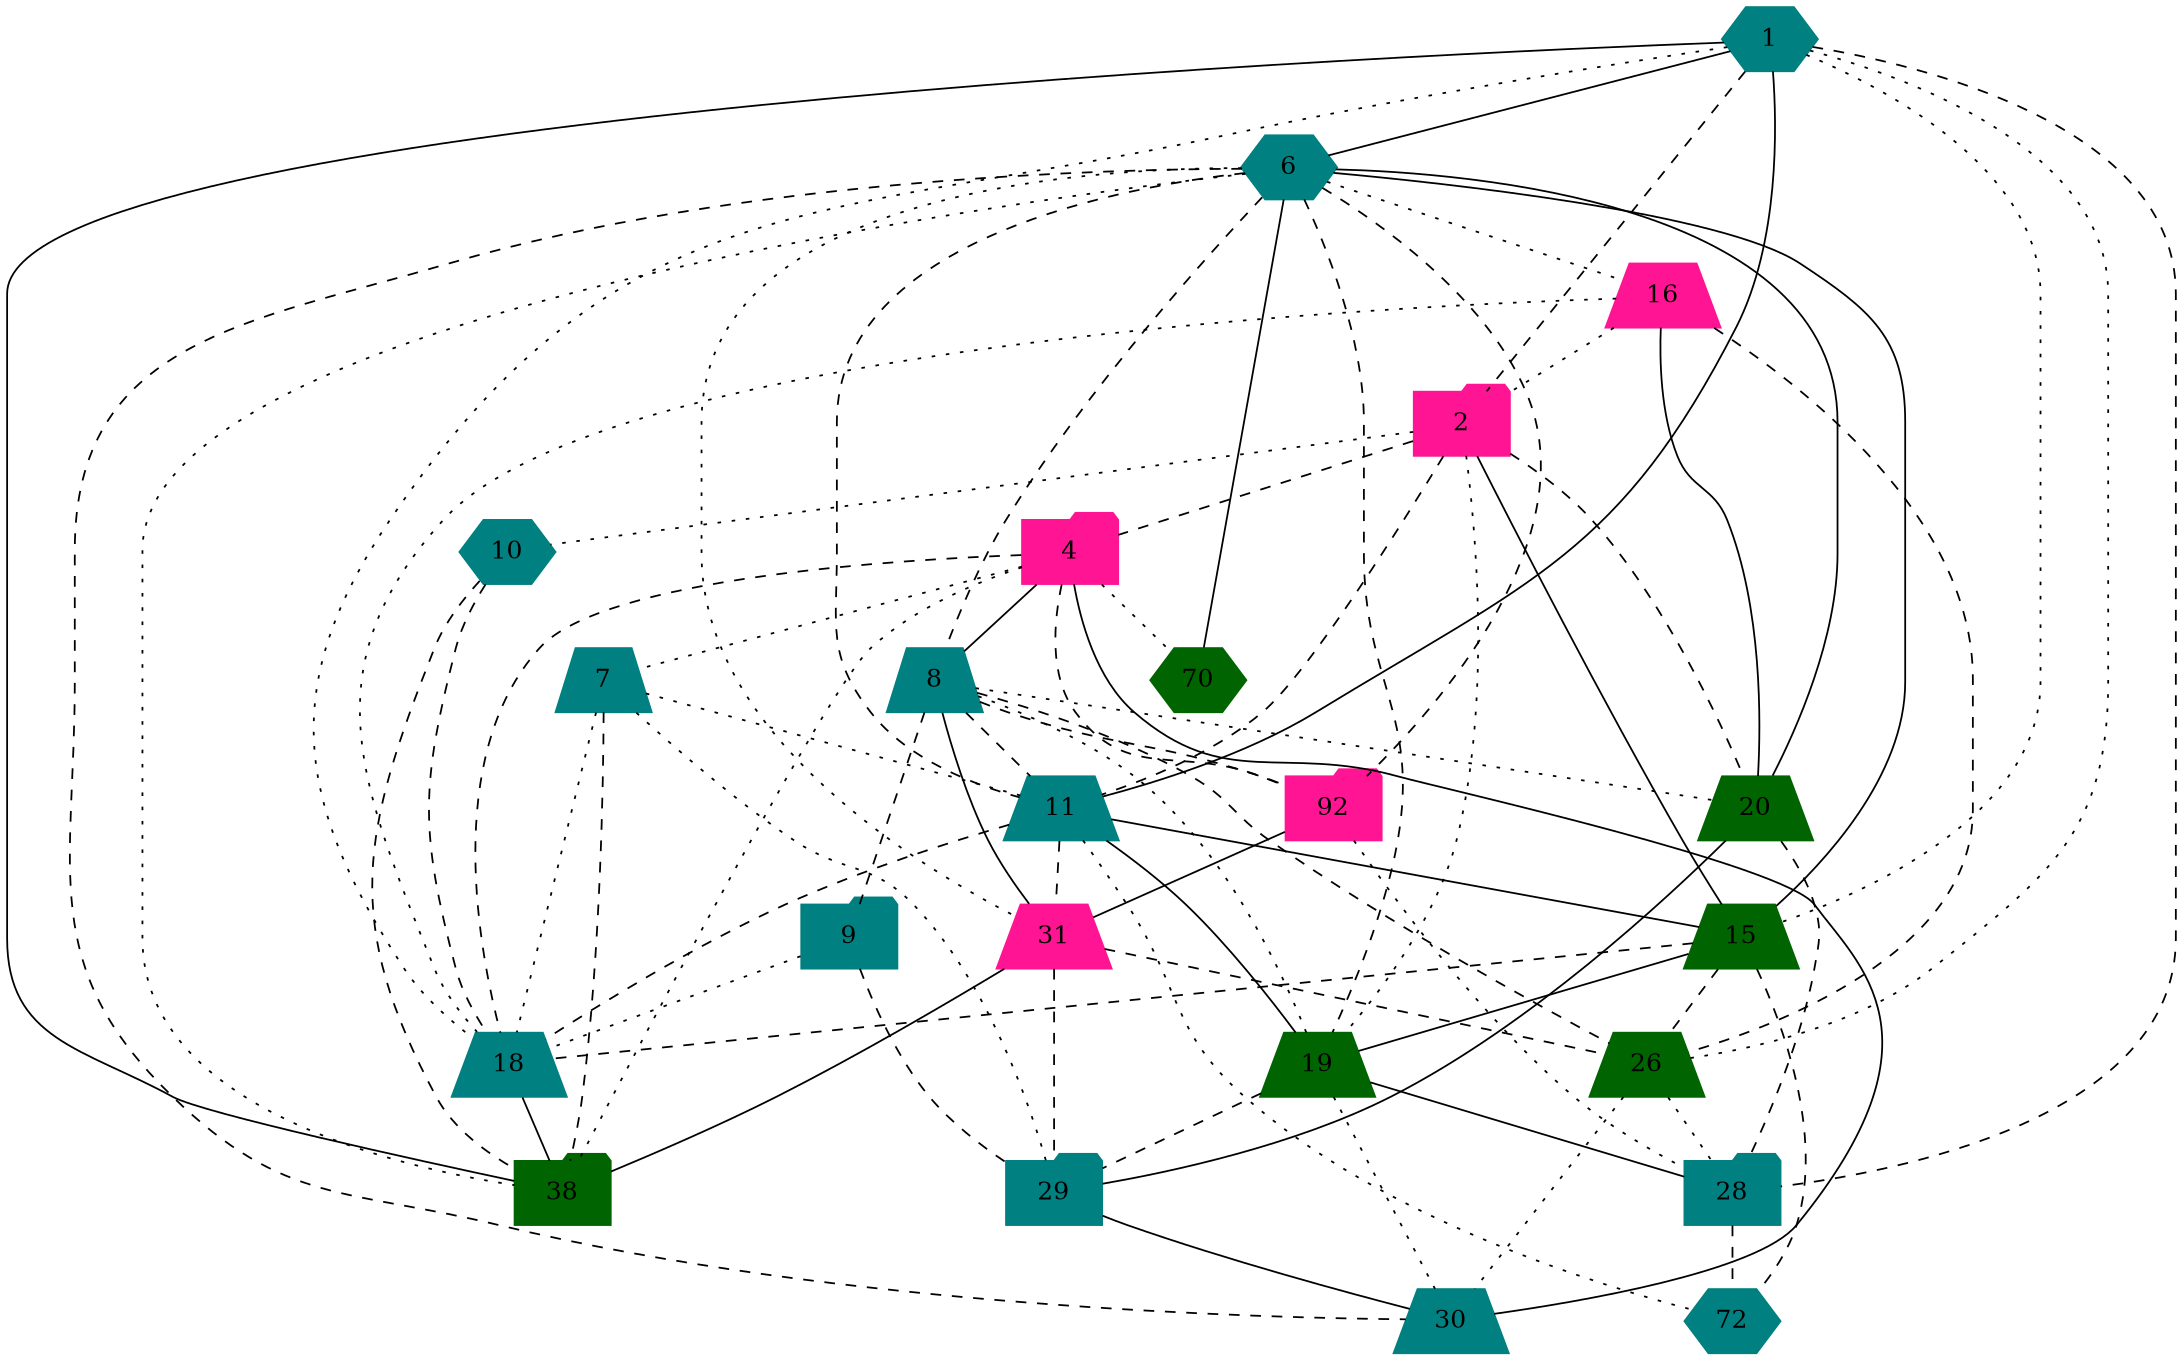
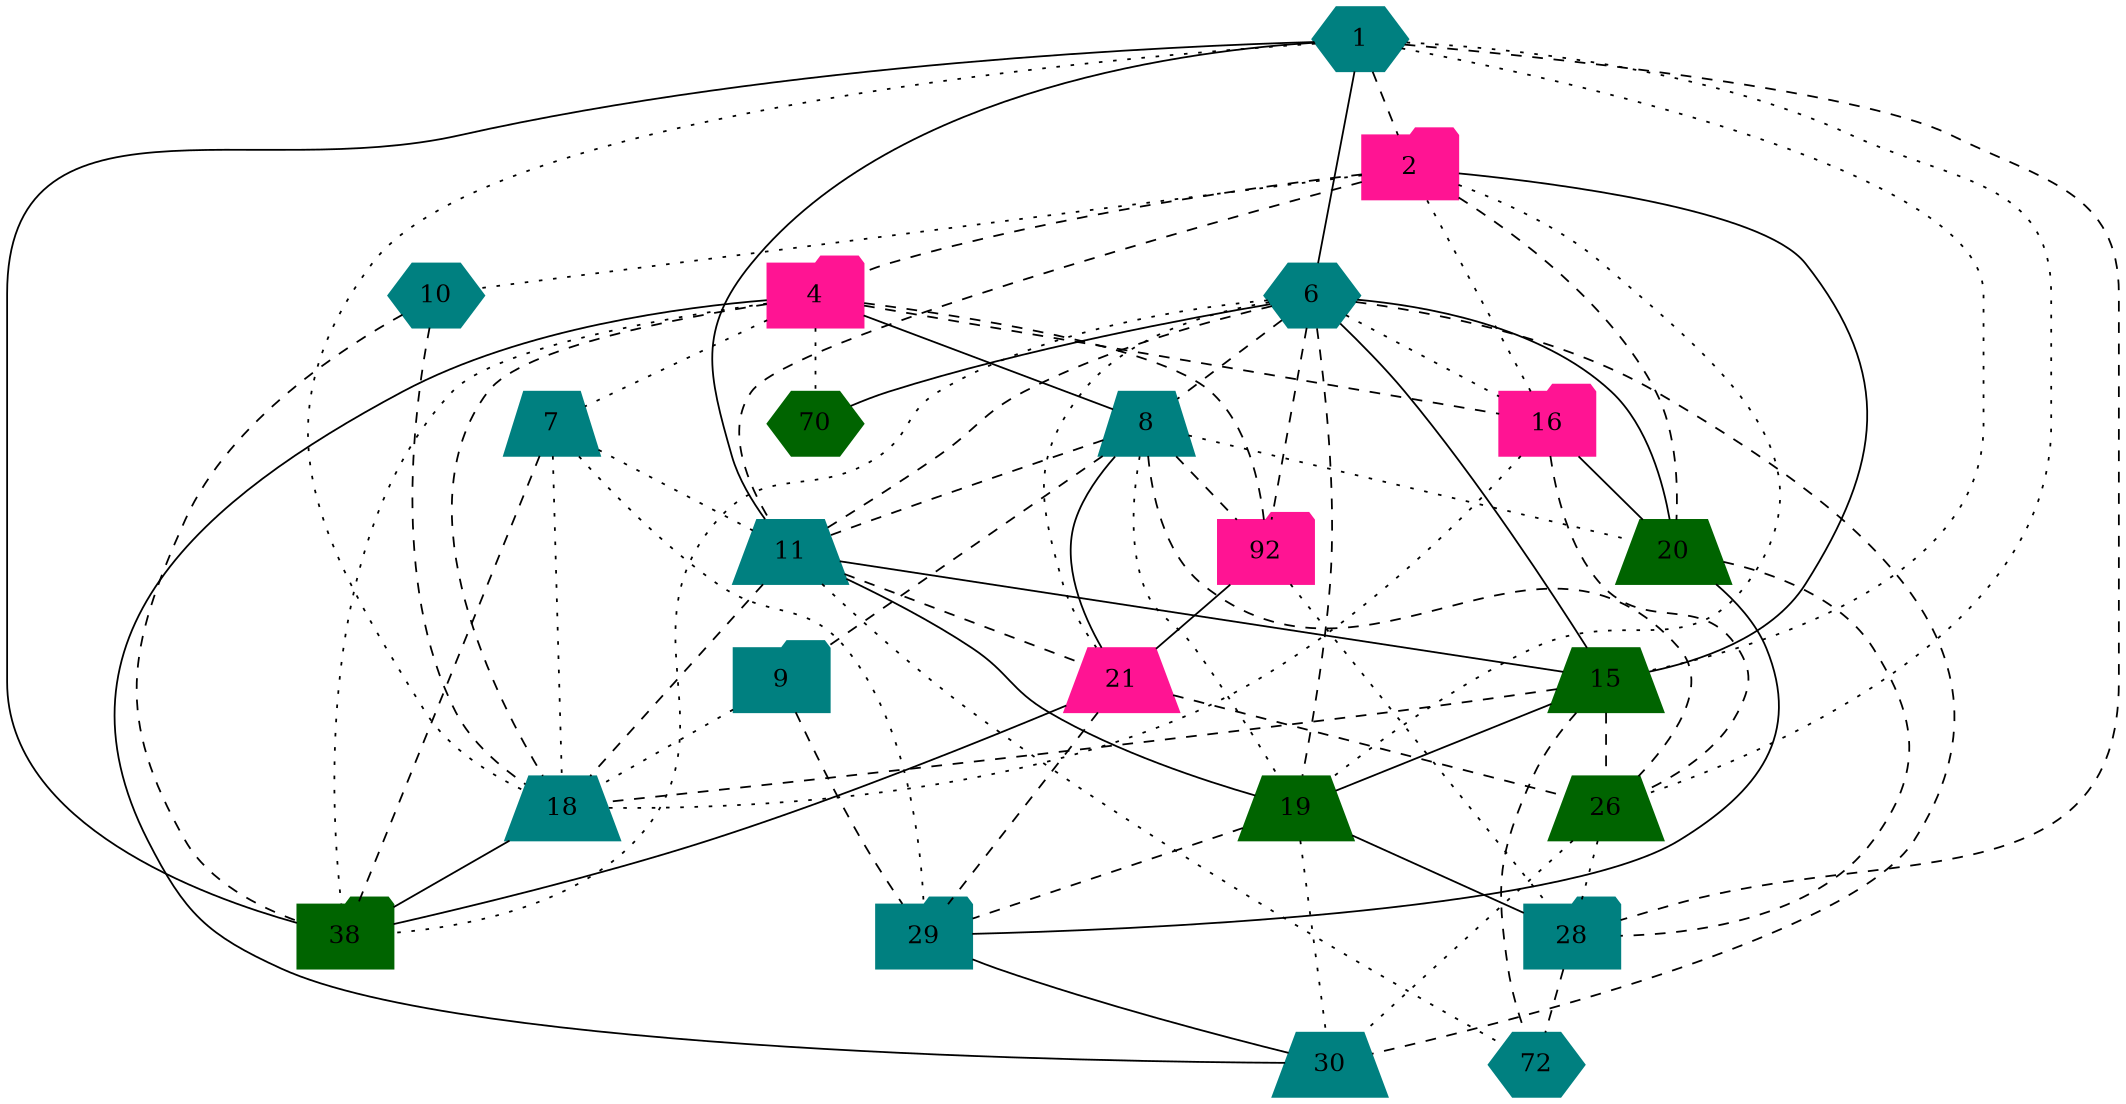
(1663, 296) -> (1547, 424)
none -> (1182, 360)
(1054, 937) -> (1122, 680)
